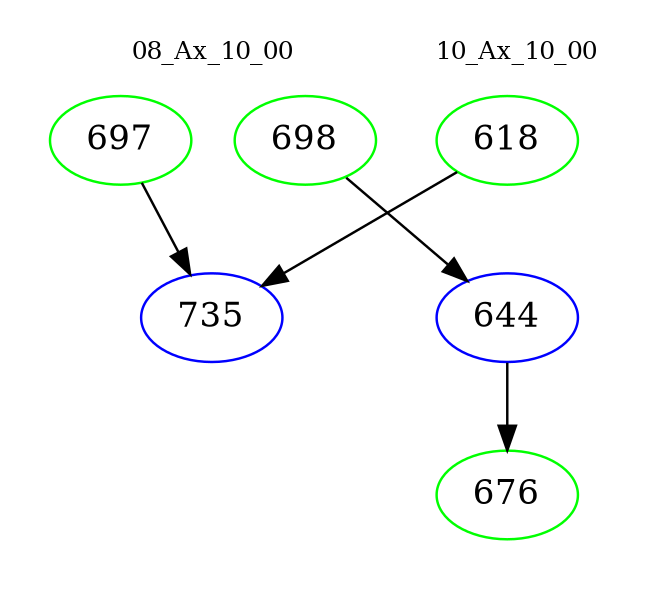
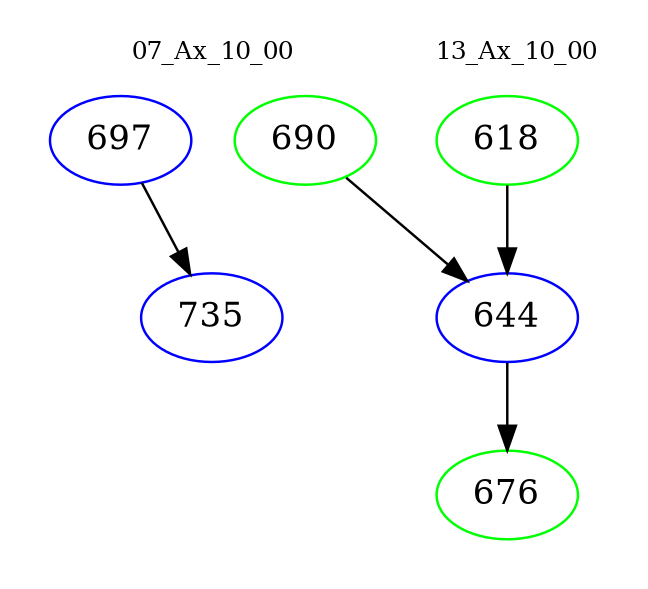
(213, 53) -> (213, 53)
(517, 53) -> (517, 53)
(121, 140) -> (121, 140)
(305, 140) -> (305, 140)
(371, 223) -> (507, 217)
